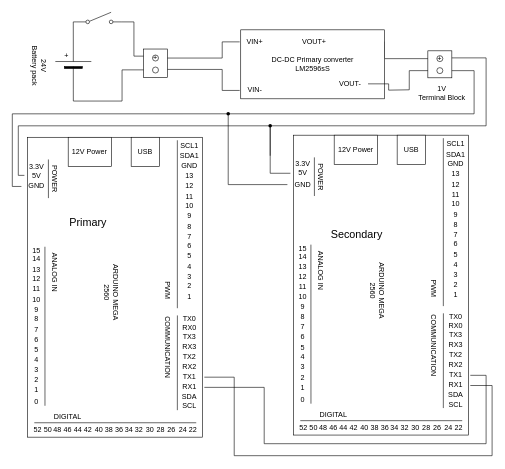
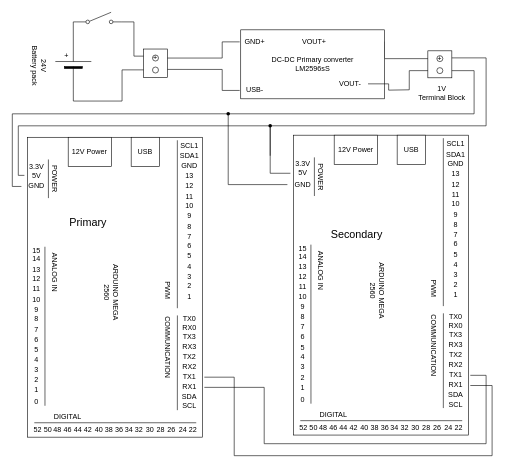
(255, 42) -> (255, 42)
(255, 90) -> (255, 90)
